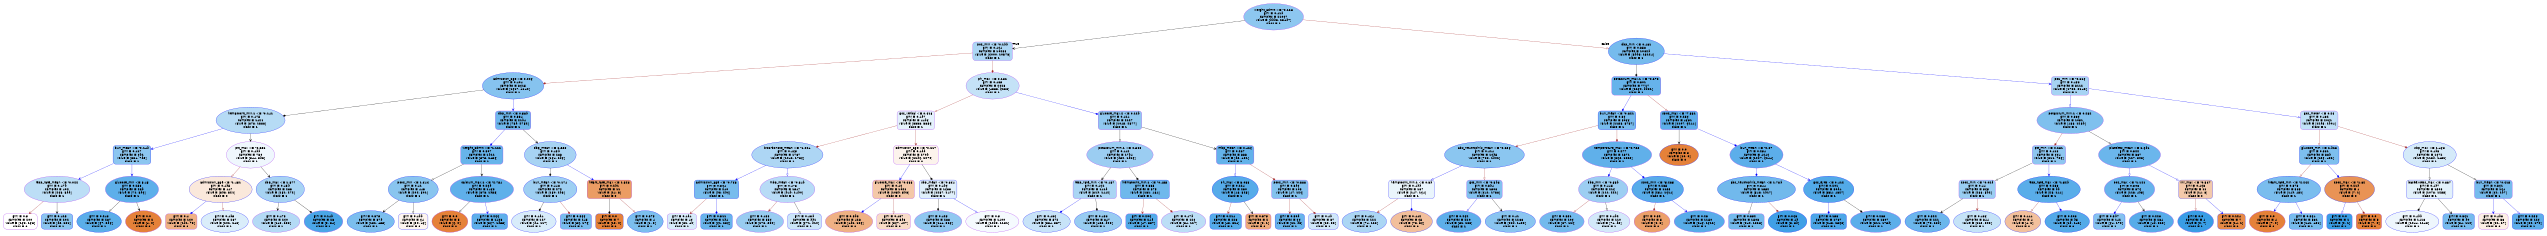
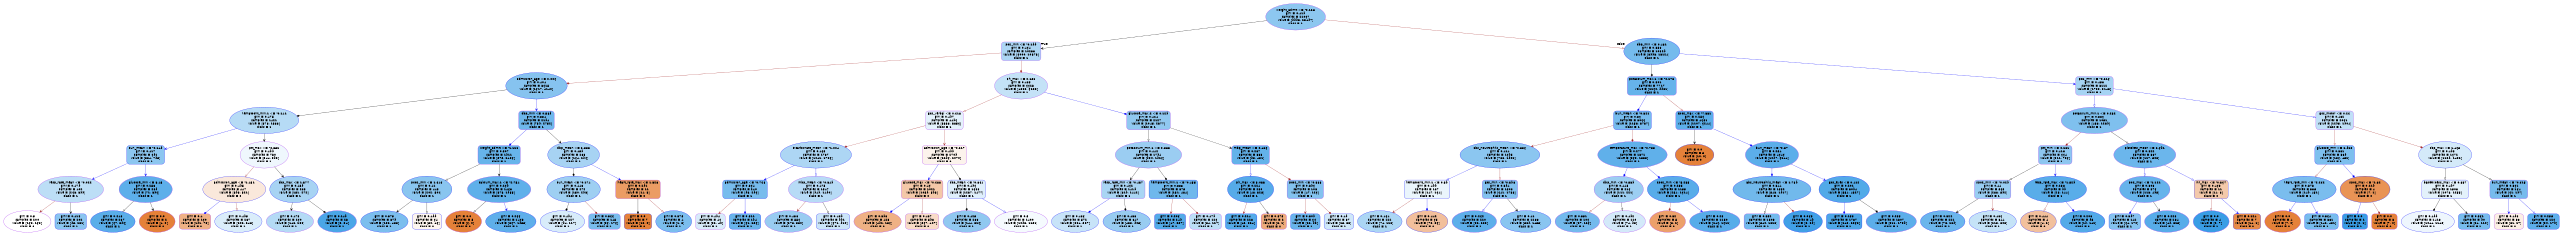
(20, 221) -> (27, 221)
(490, 221) -> (511, 221)
(1184, 221) -> (1206, 221)
